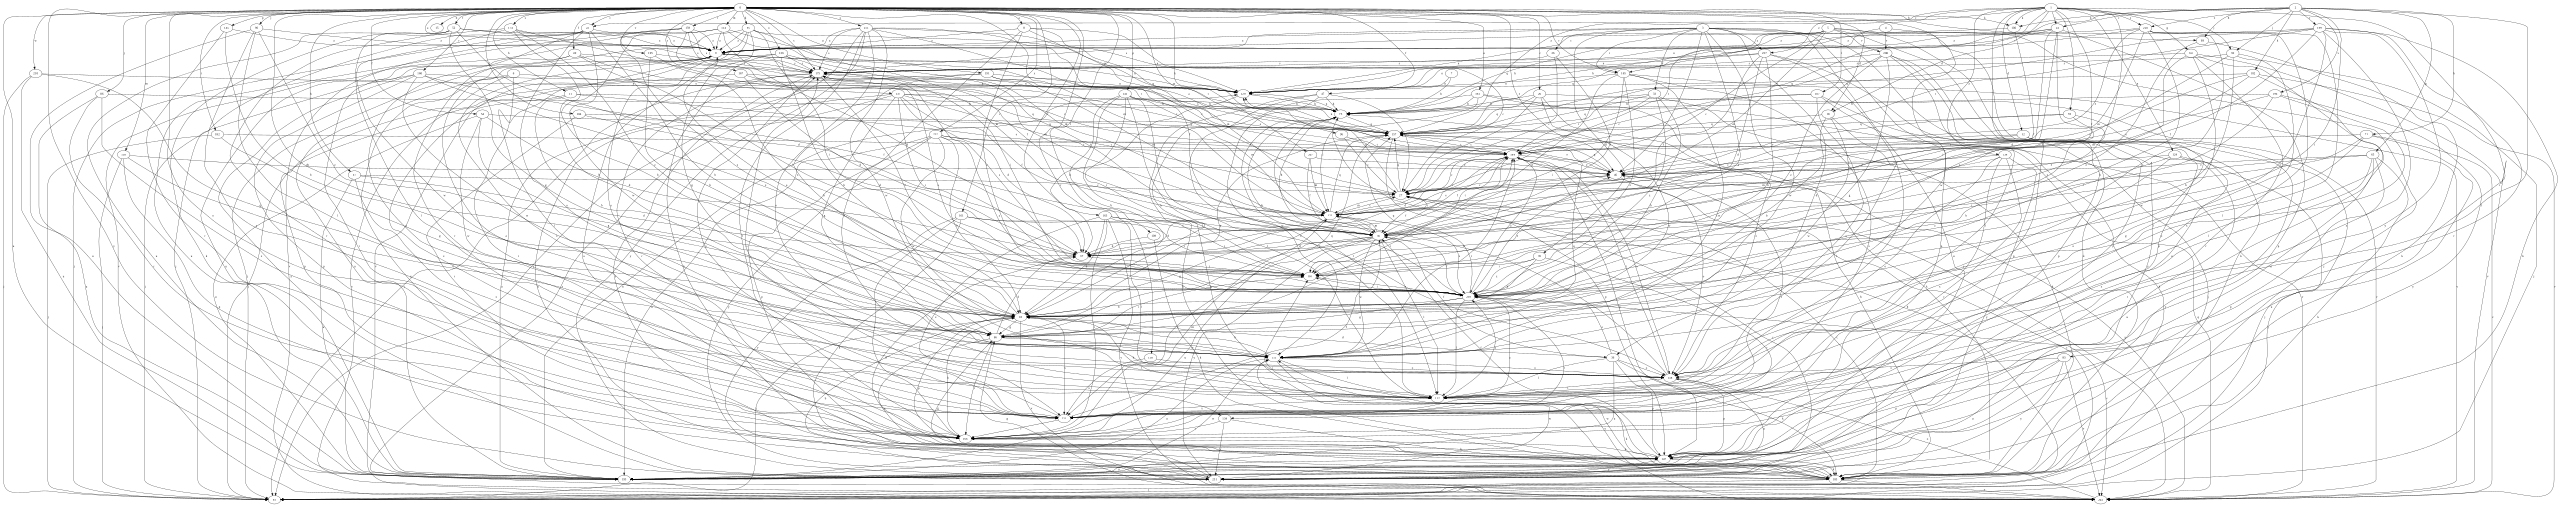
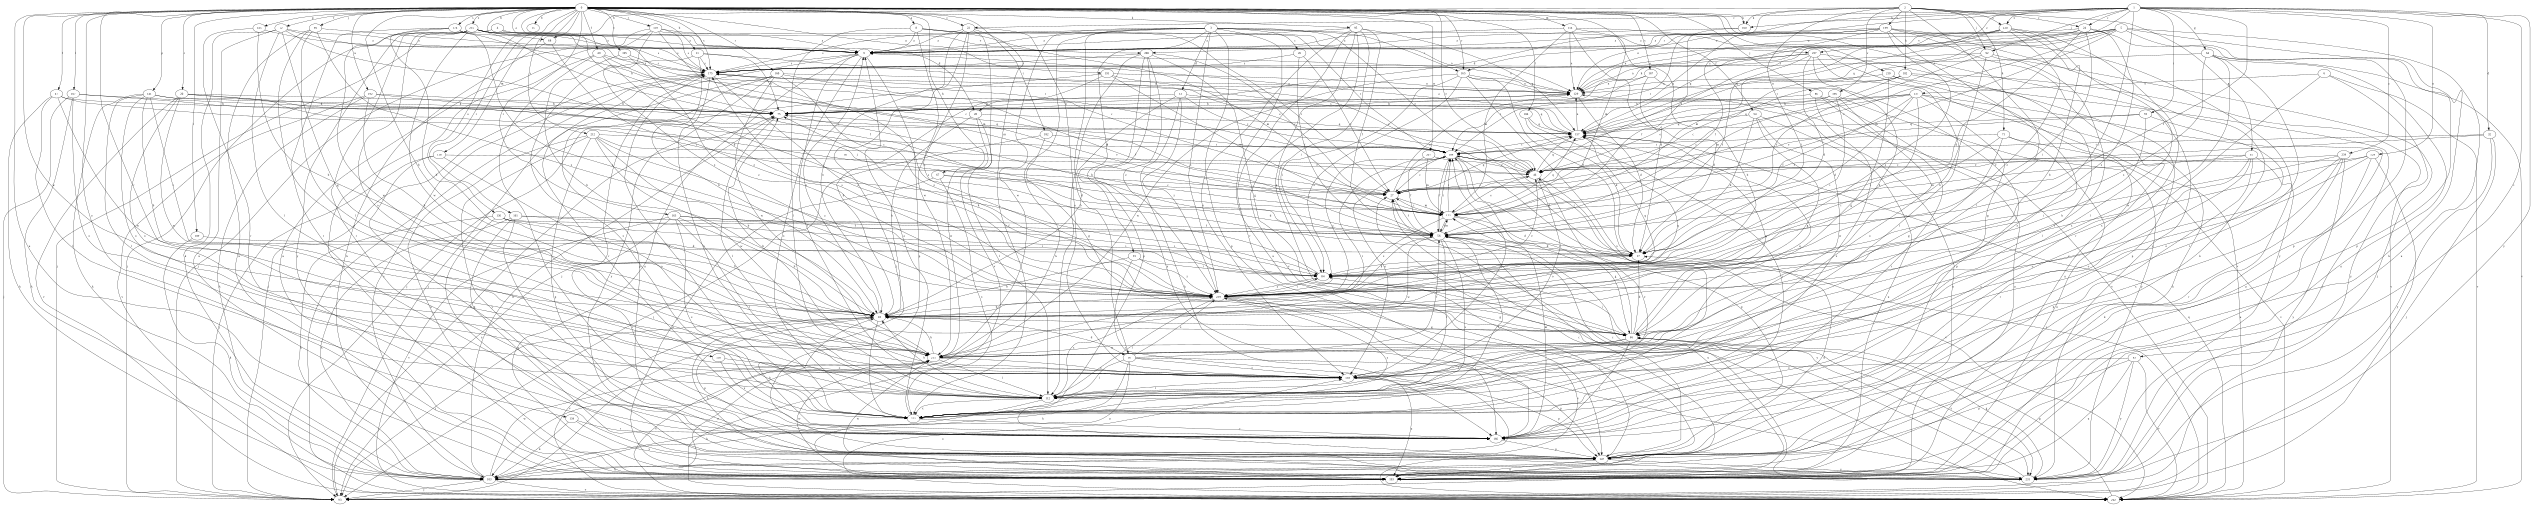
(799, 63) -> (703, 62)
(1452, 74) -> none
(1342, 134) -> none
(1576, 263) -> (950, 450)
(1997, 355) -> (2289, 173)
(1415, 408) -> (1245, 388)
